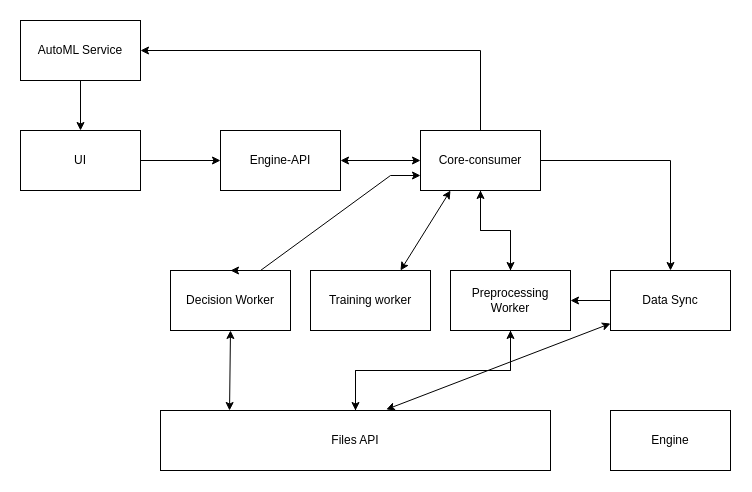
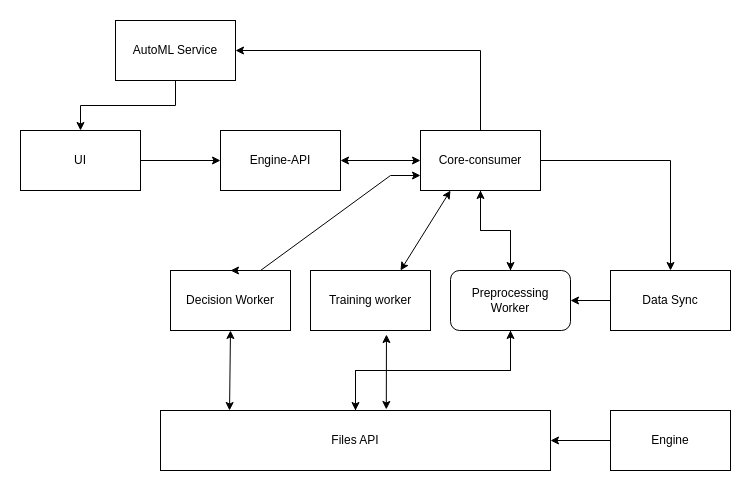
(81, 51) -> (176, 51)
(511, 301) -> (511, 301)
(548, 347) -> (386, 372)
none -> (584, 441)
